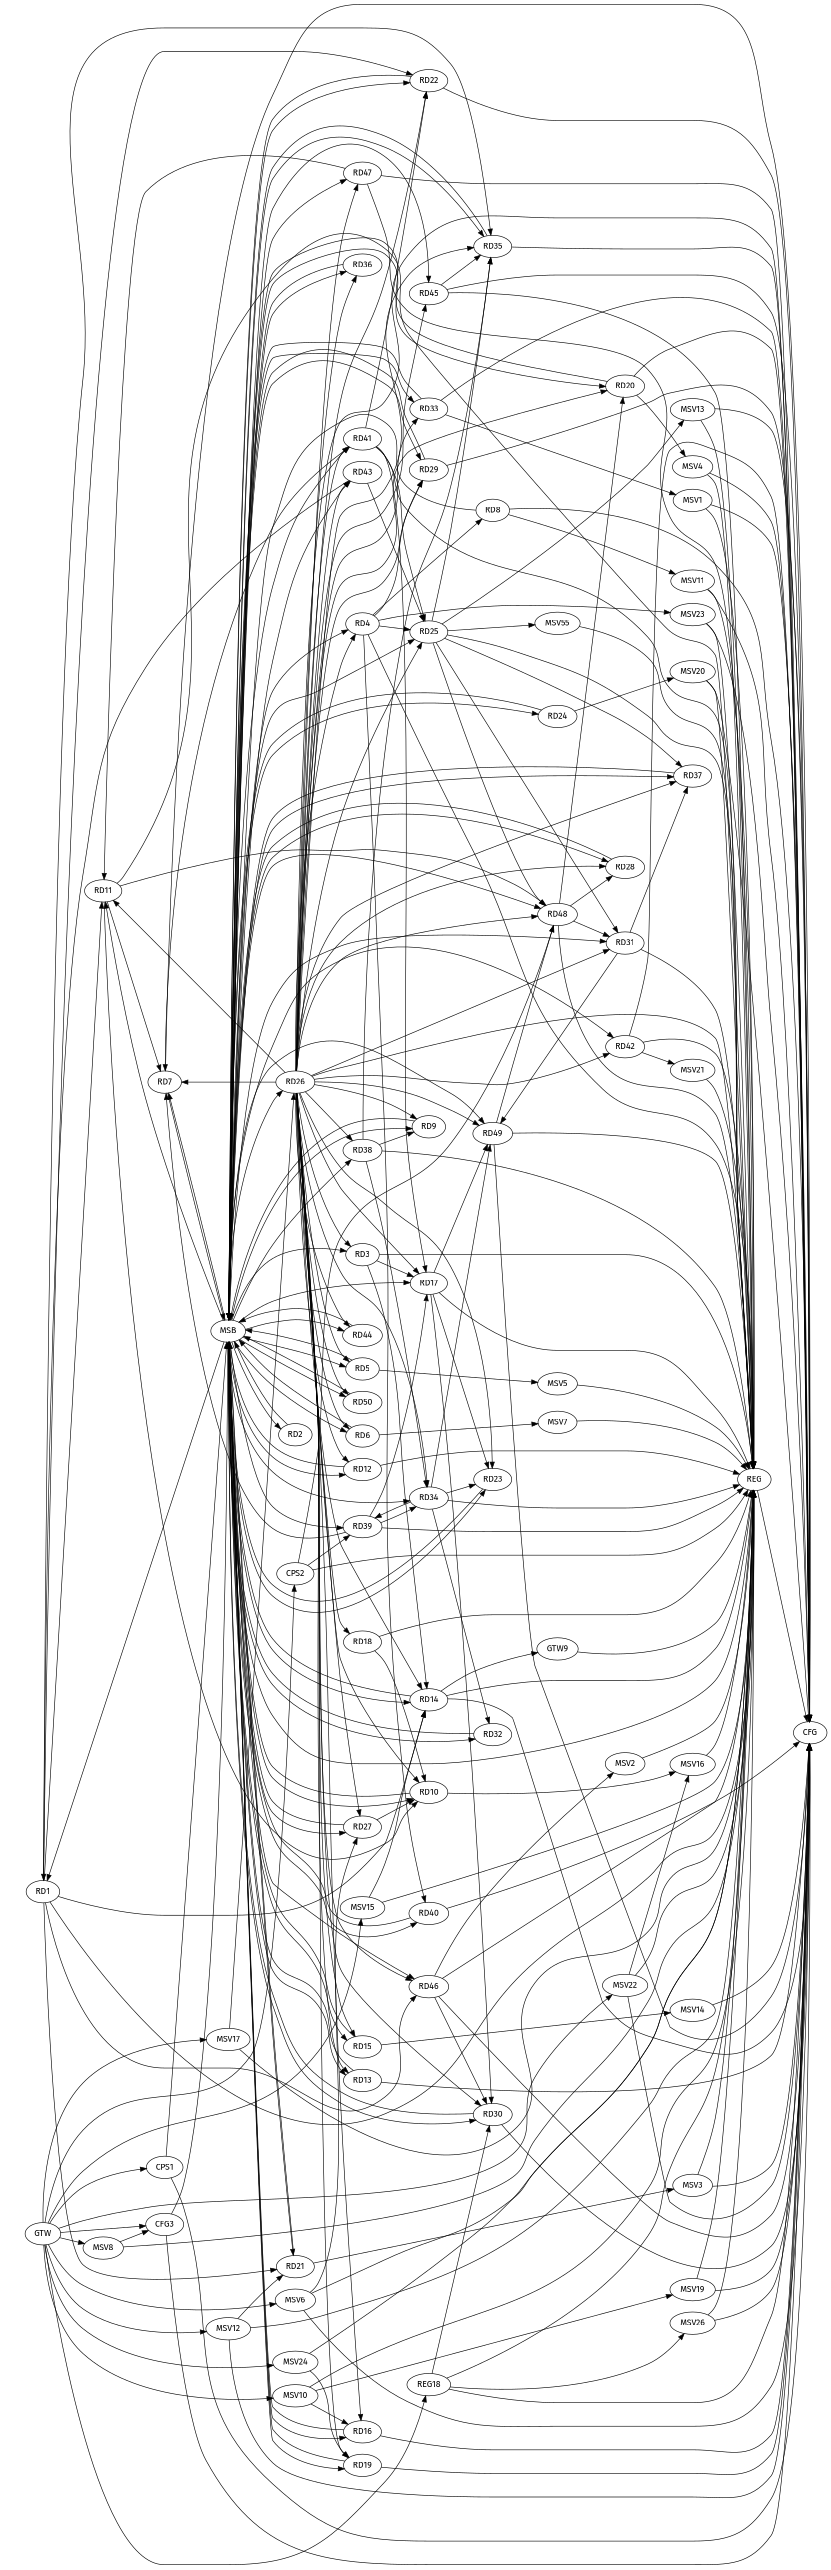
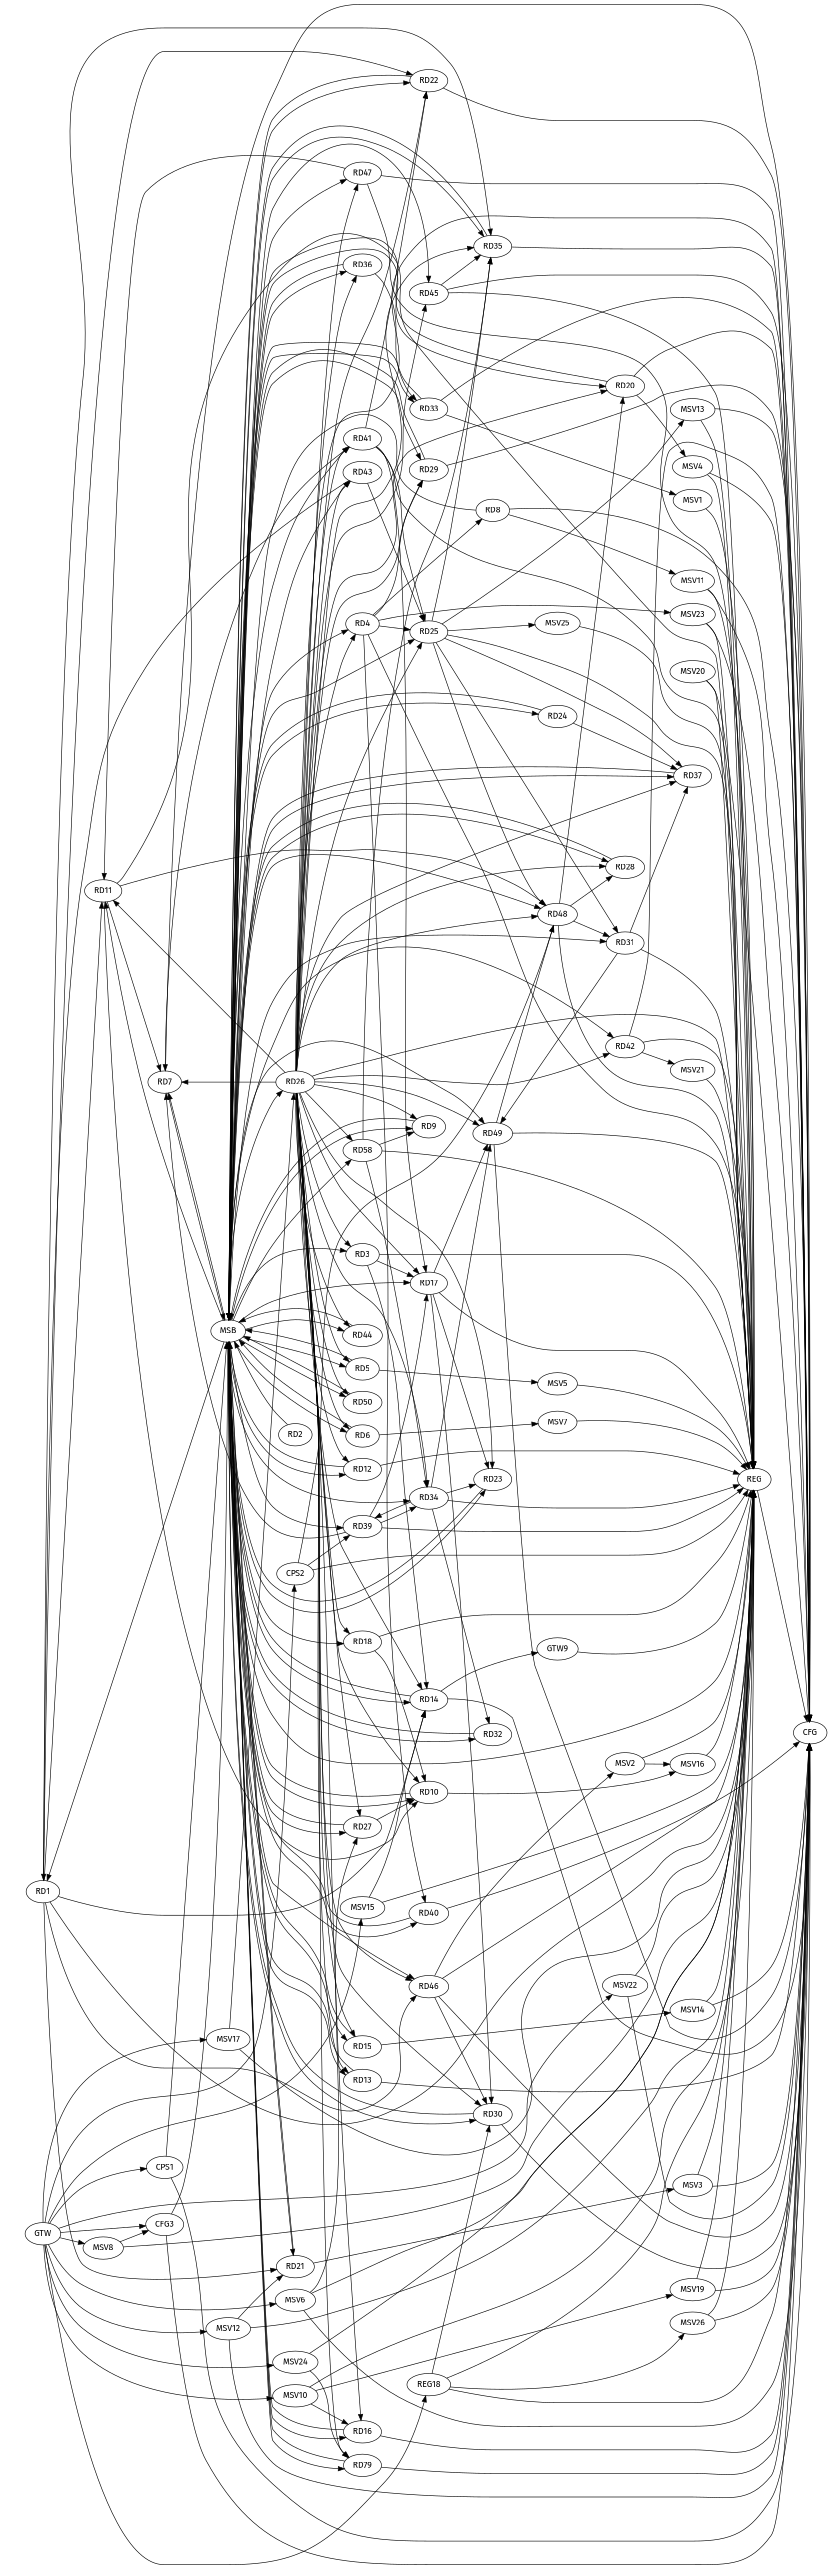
(336, 579) -> (396, 334)
(558, 623) -> (558, 623)
(626, 694) -> (622, 745)
(458, 1014) -> none
(802, 1092) -> none
(362, 1150) -> (362, 1150)
(251, 1385) -> (263, 1606)
(664, 1679) -> (742, 1751)
(658, 1878) -> (654, 1764)
(362, 2465) -> (362, 2465)
